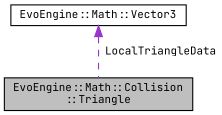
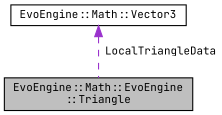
(99, 94) -> (99, 94)
